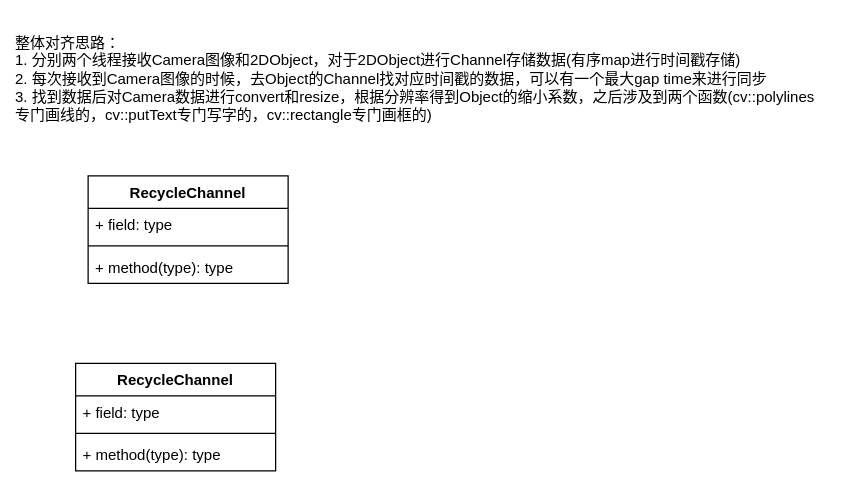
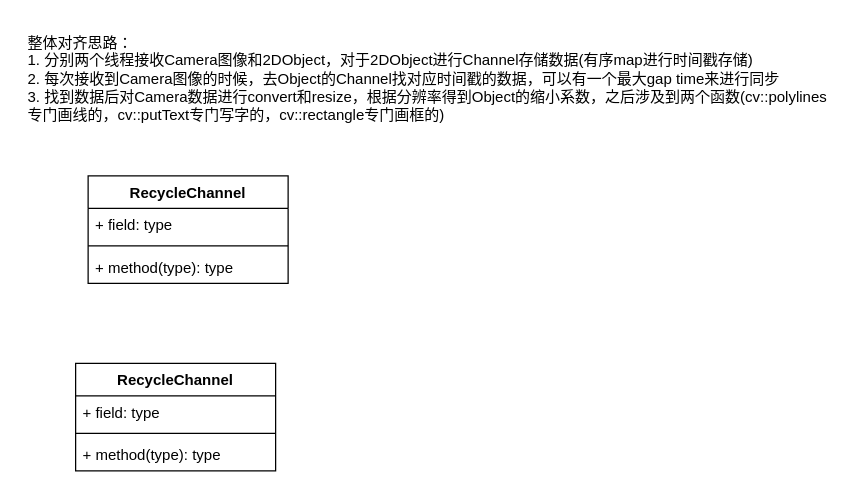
(419, 82) -> (432, 82)
